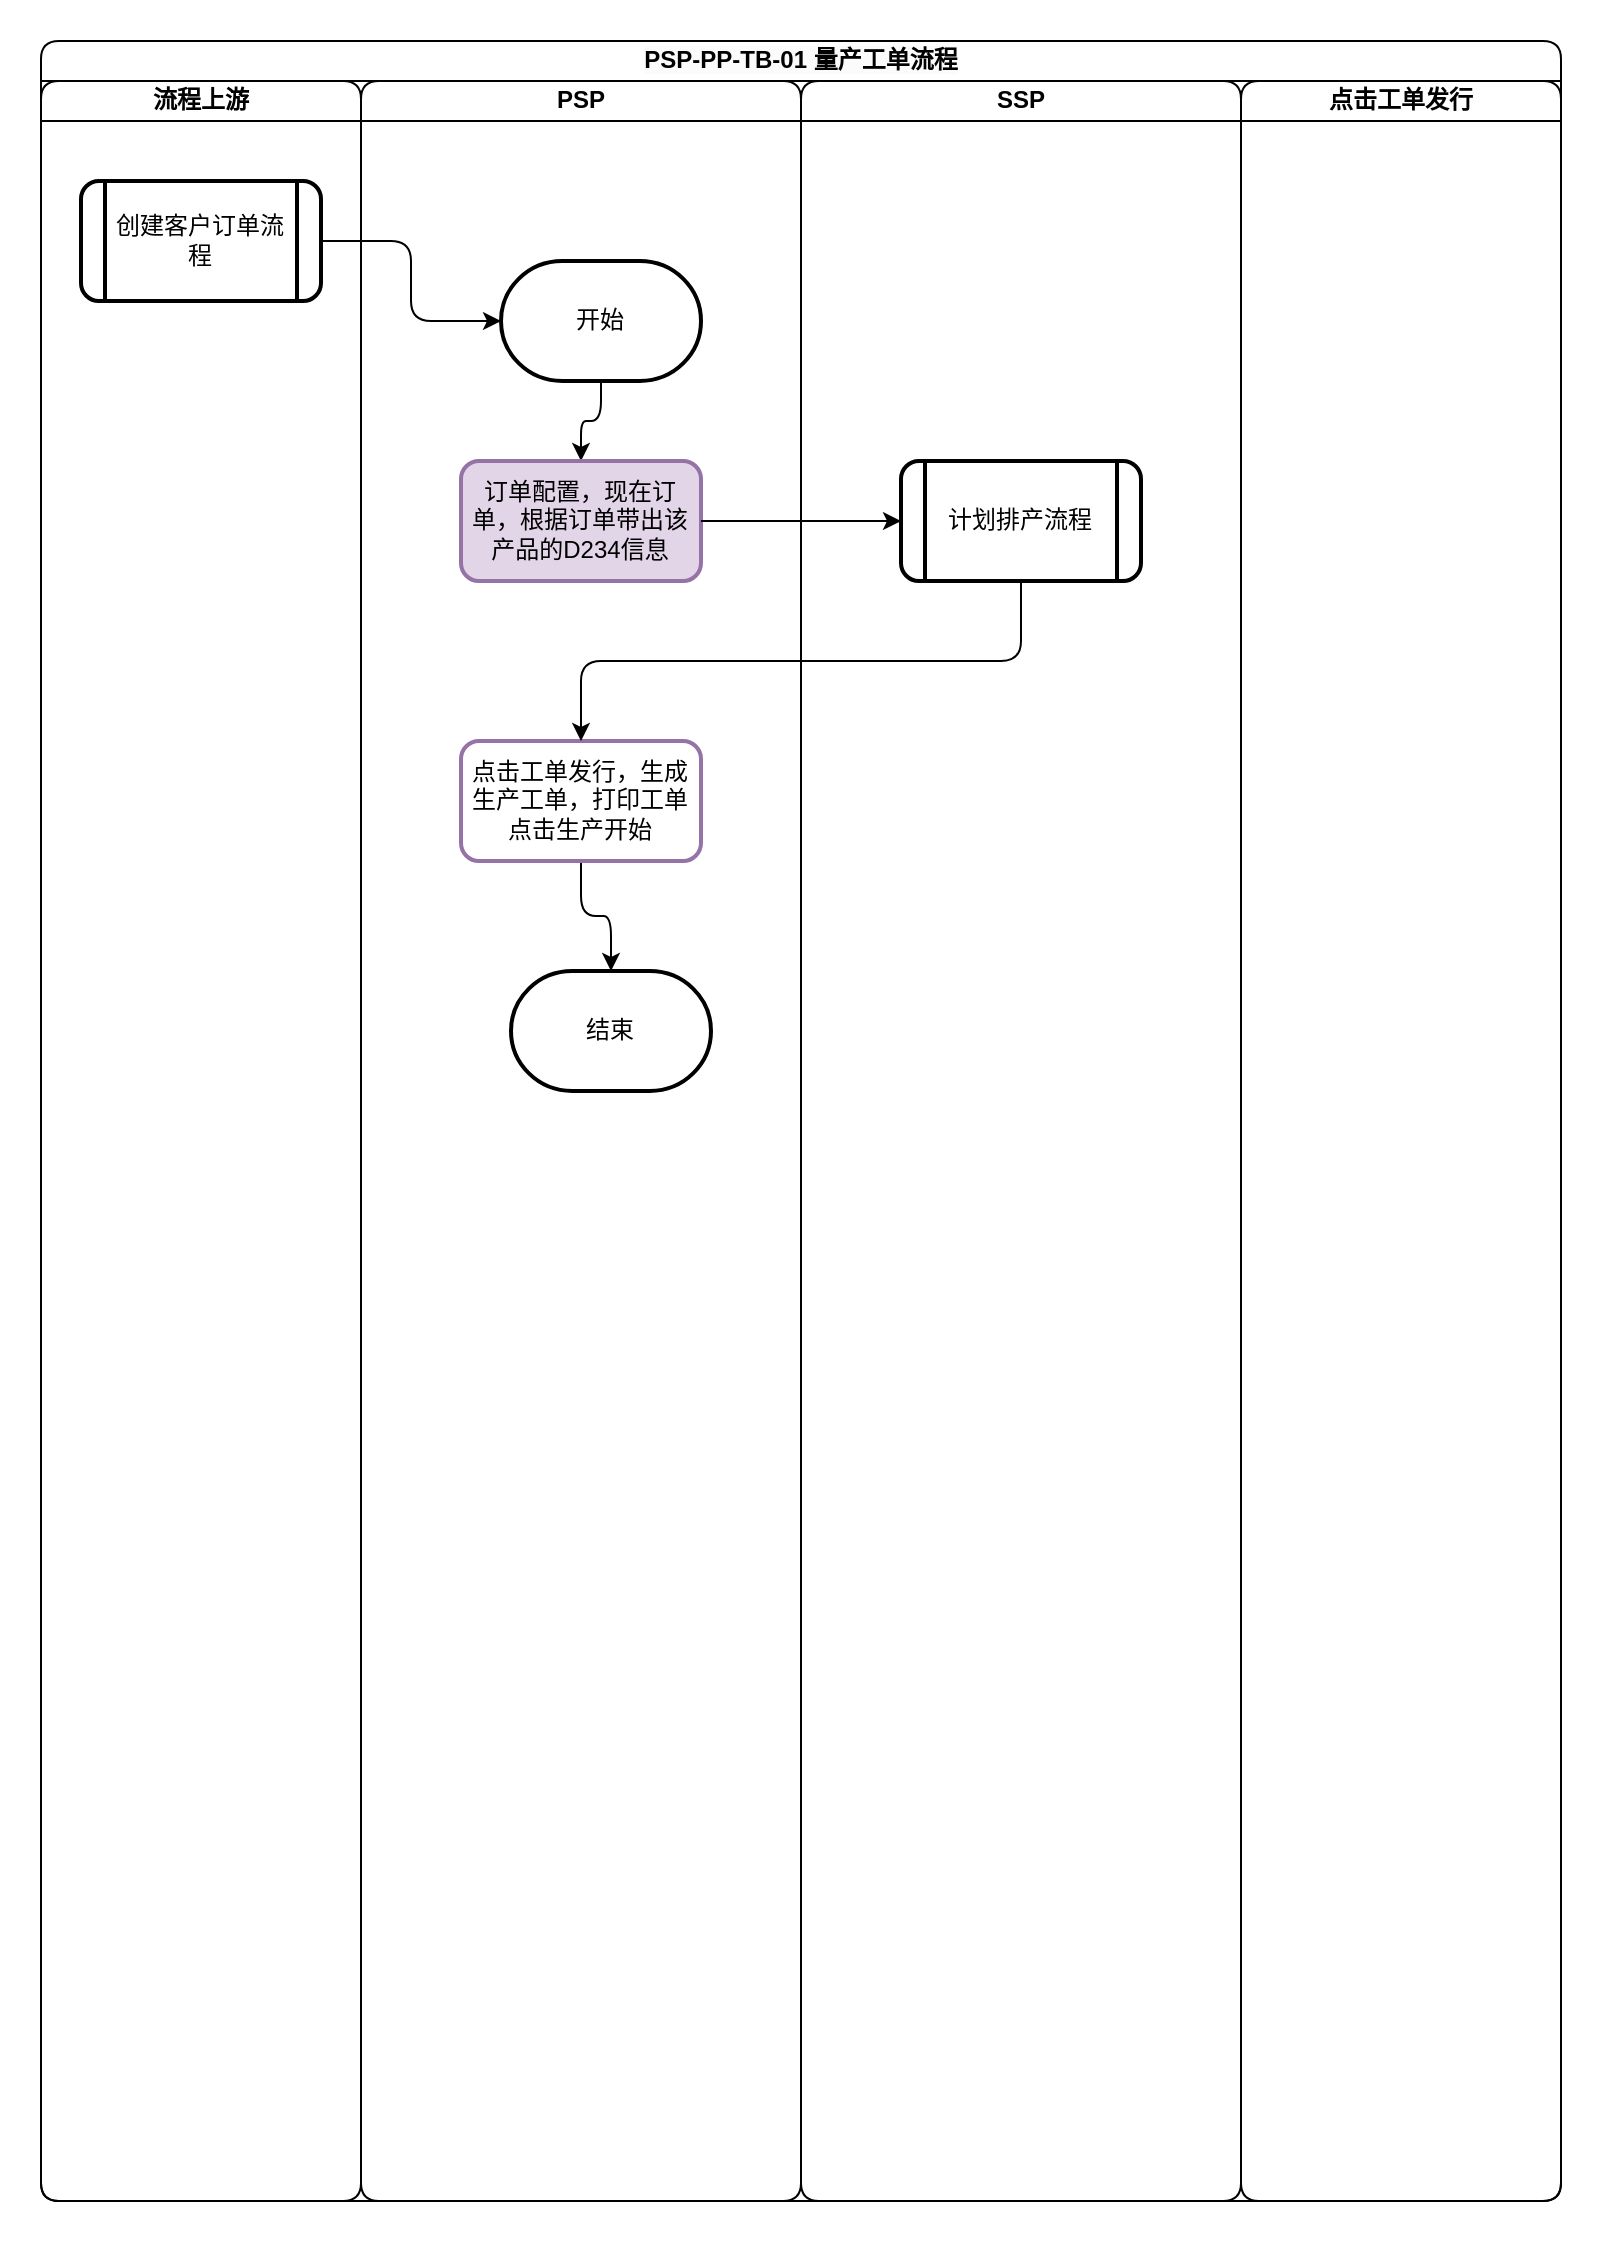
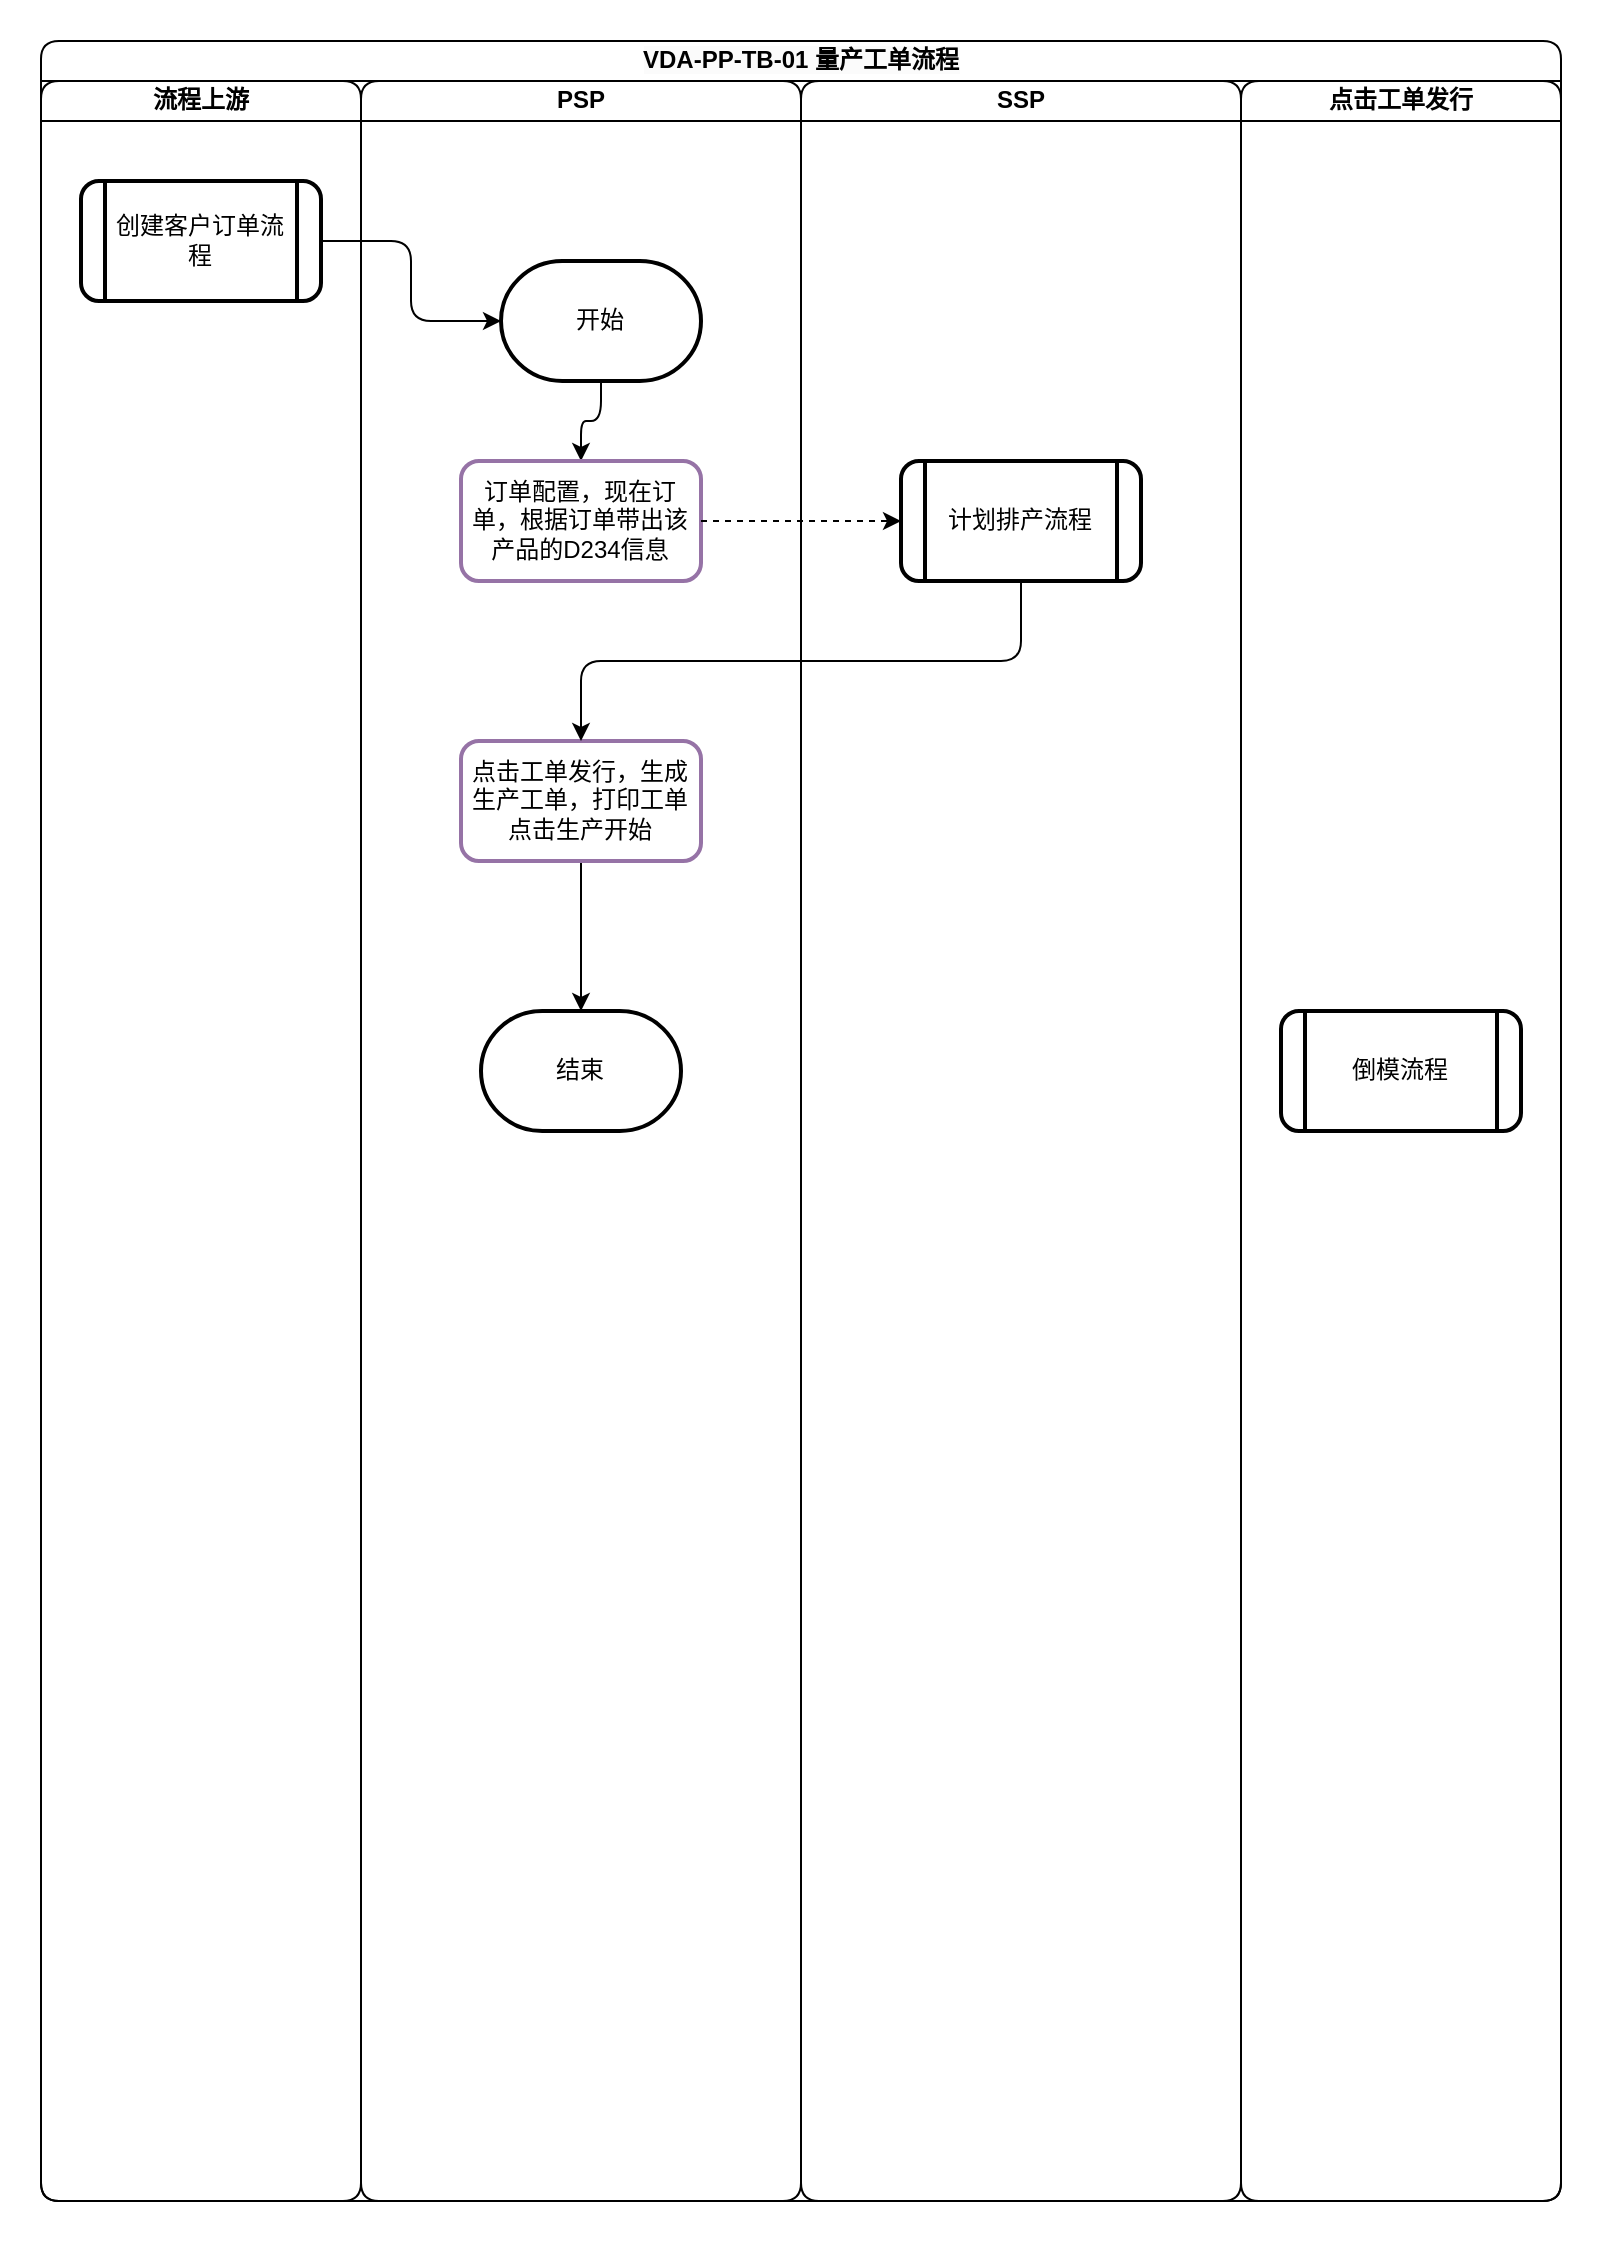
(802, 61) -> (802, 61)
(581, 521) -> (581, 521)
(750, 521) -> (750, 521)
(611, 1031) -> (581, 1071)
none -> (1401, 1071)
